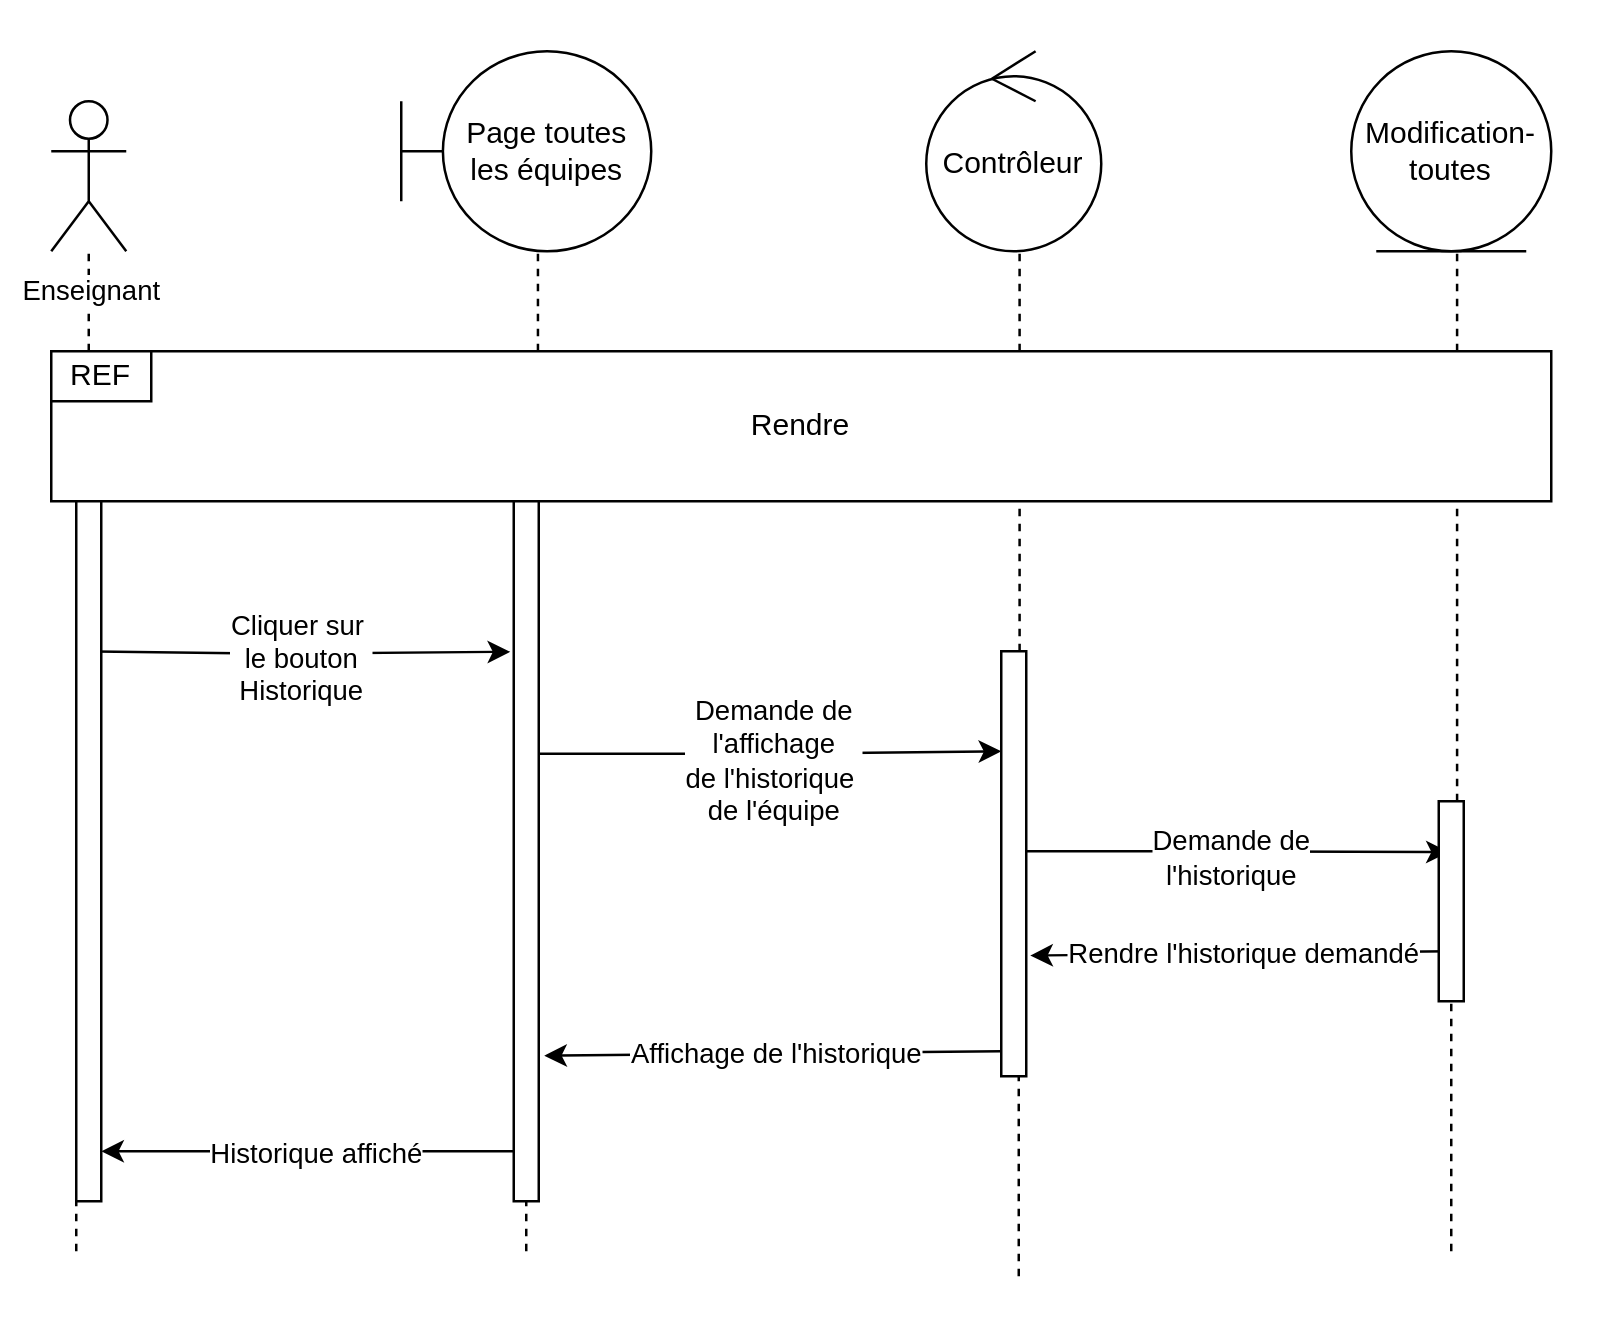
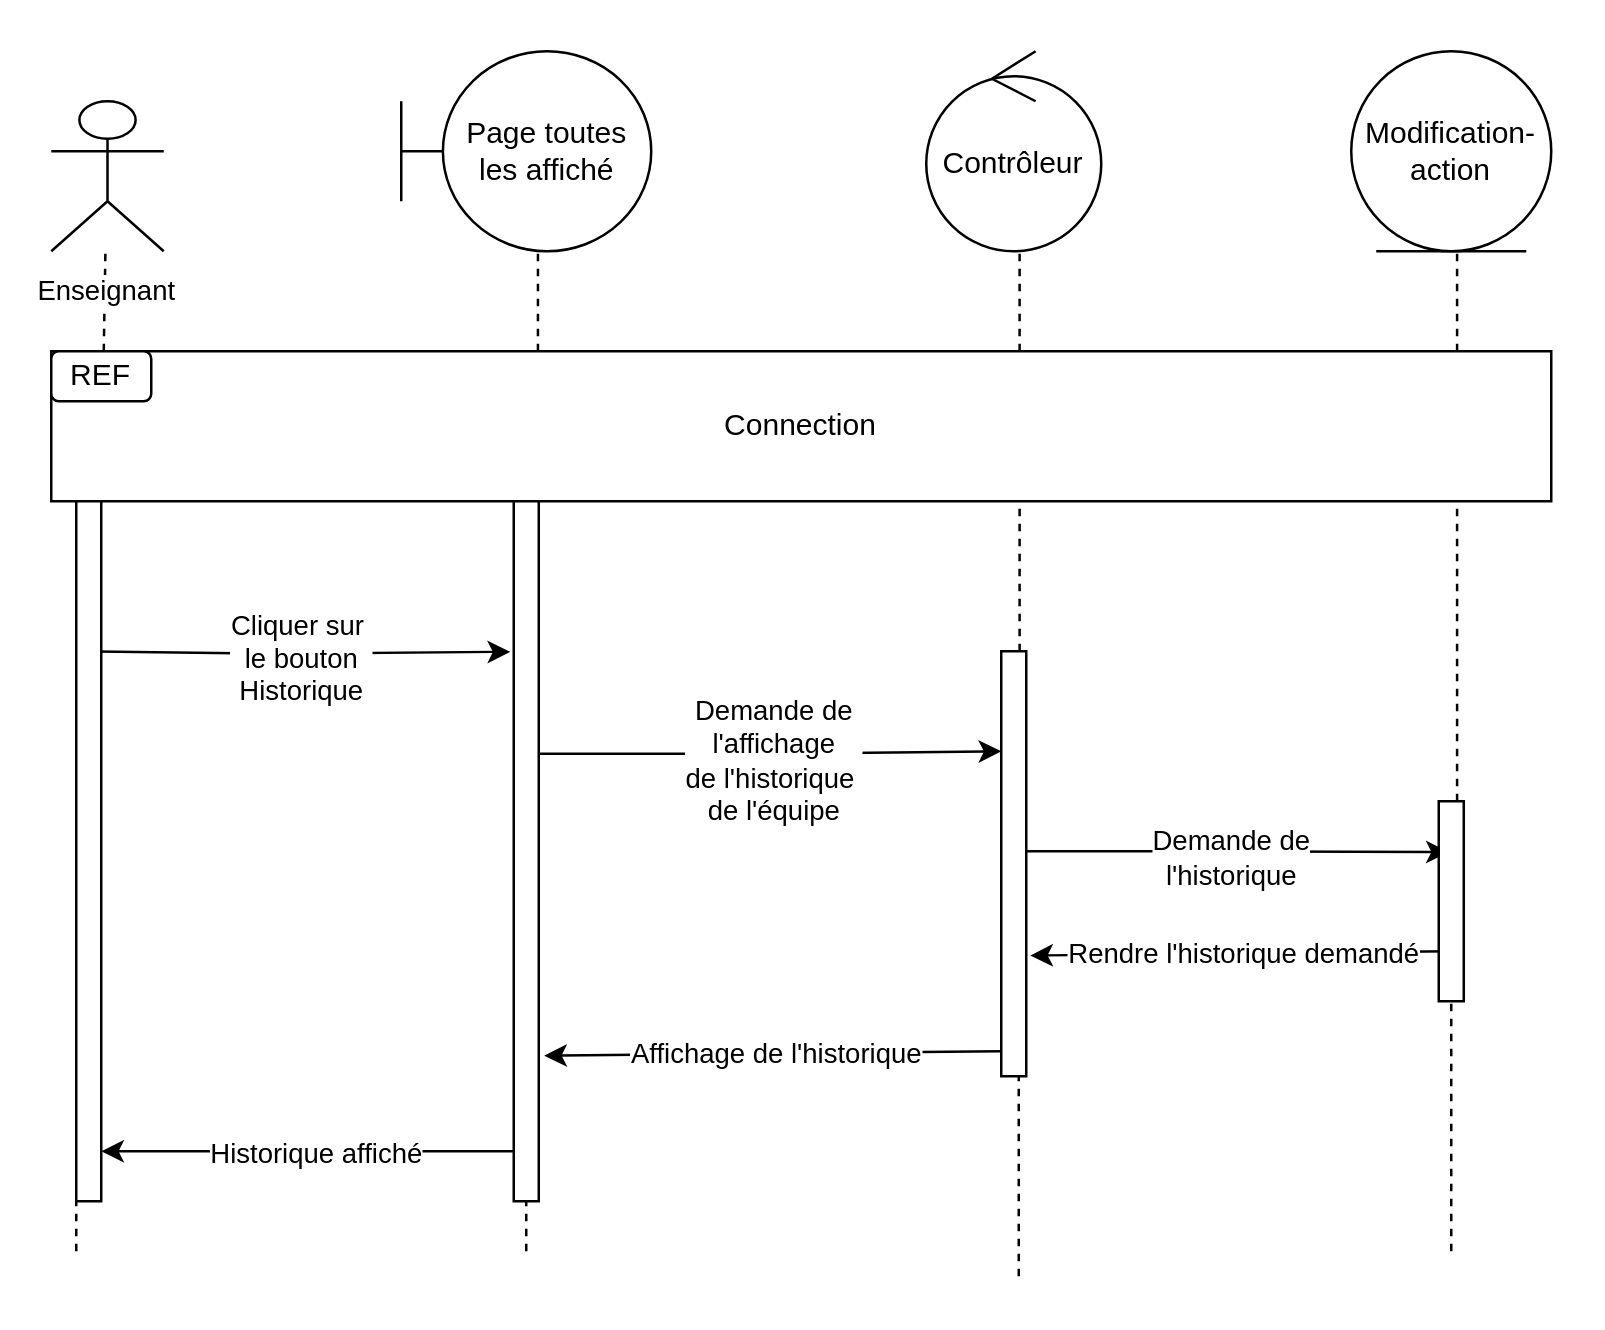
(548, 151) -> (548, 151)
(1451, 151) -> (1451, 151)
(89, 176) -> (108, 176)
(101, 376) -> (101, 376)
(801, 426) -> (801, 426)
